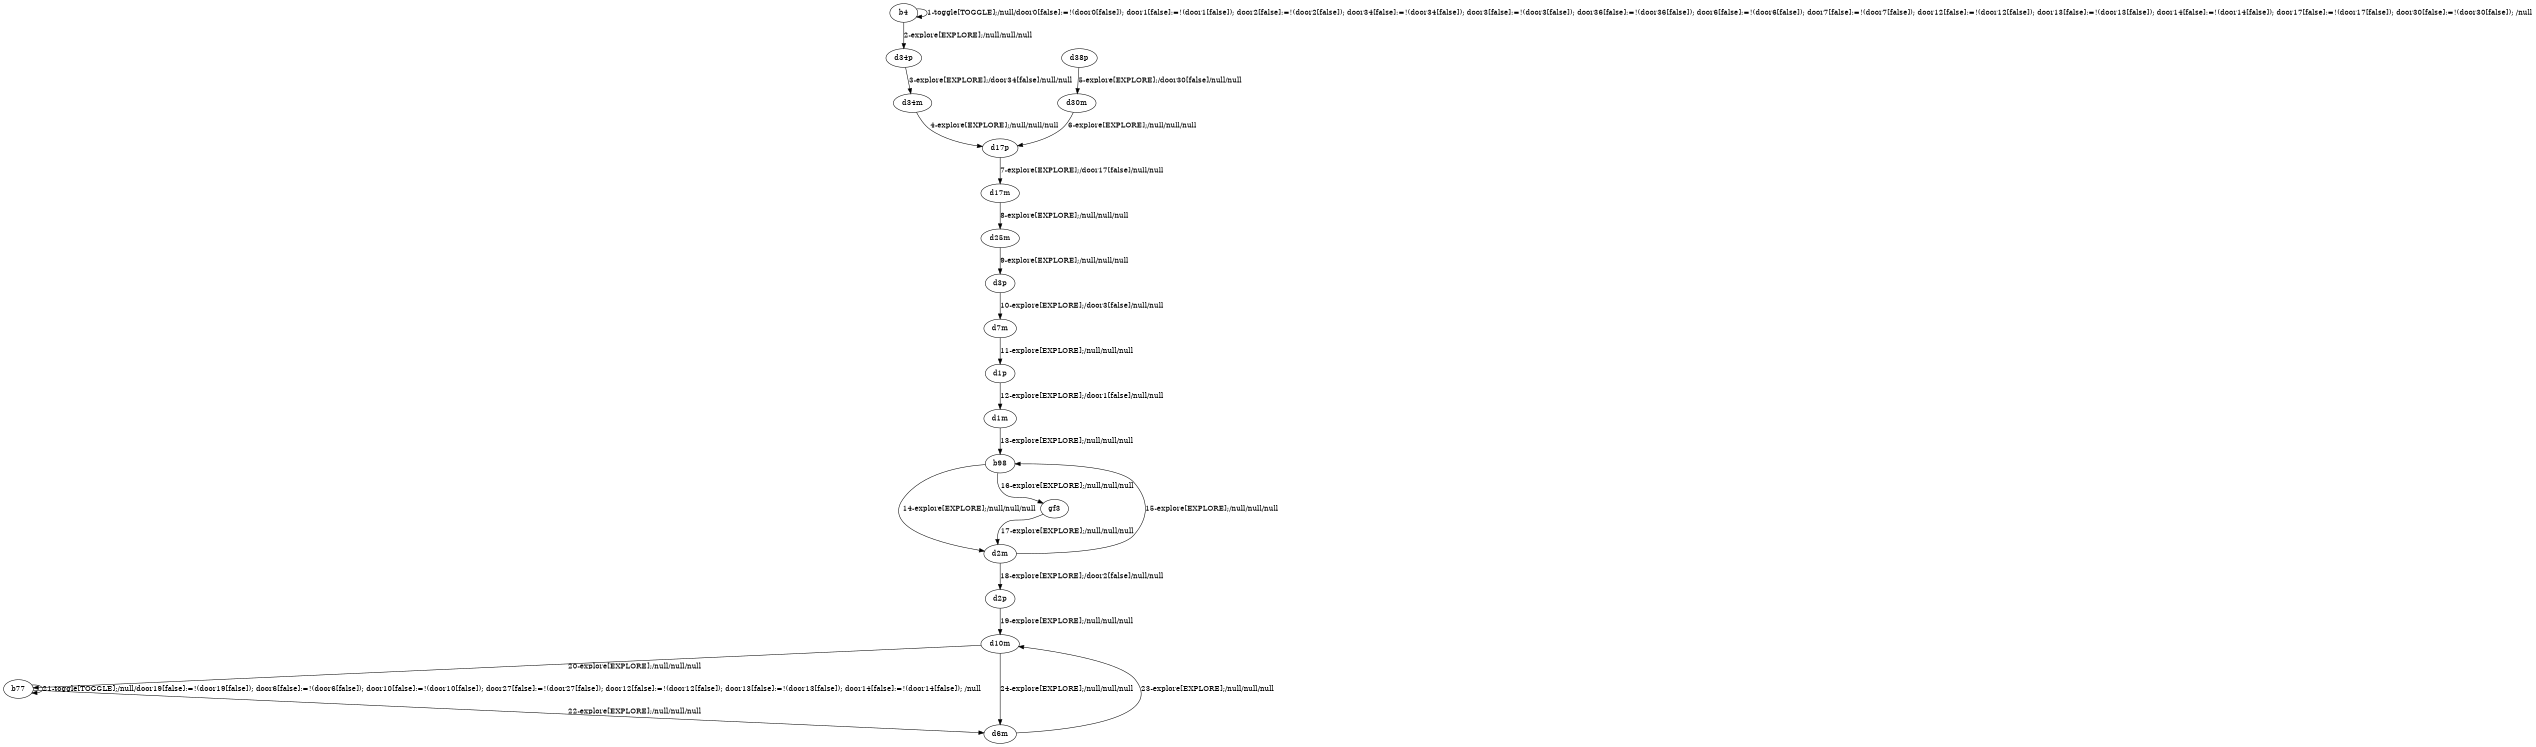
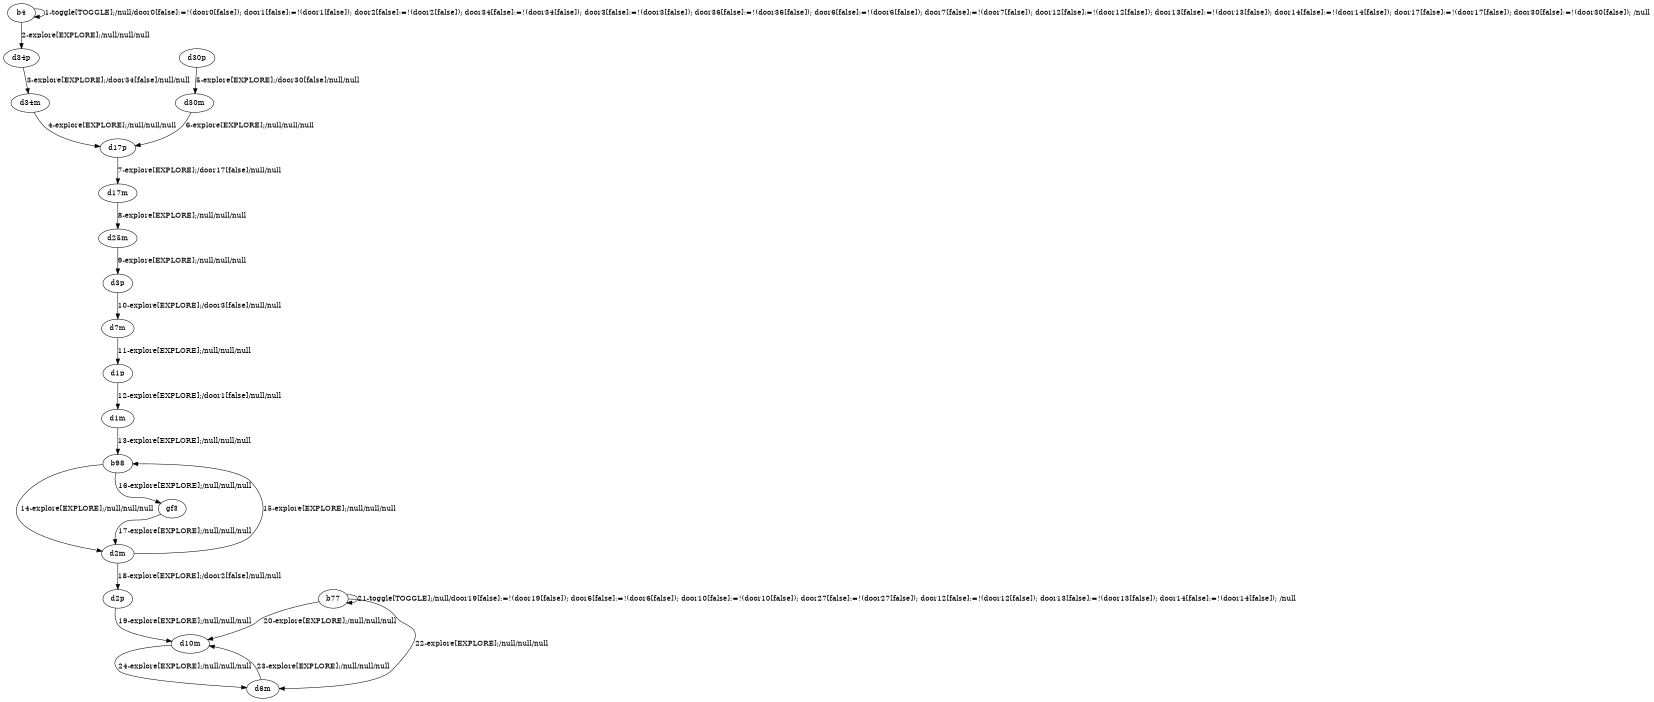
(1079, 58) -> (197, 58)
(510, 666) -> (265, 617)
